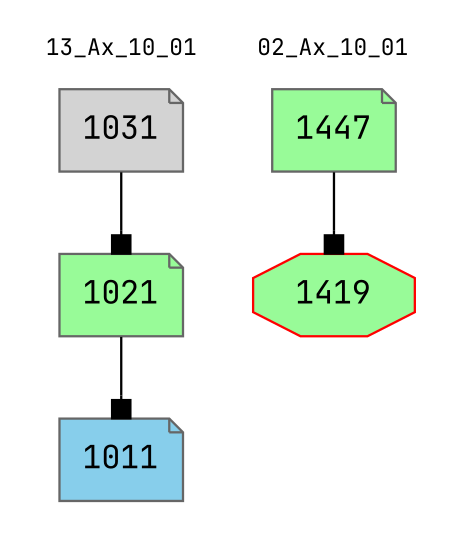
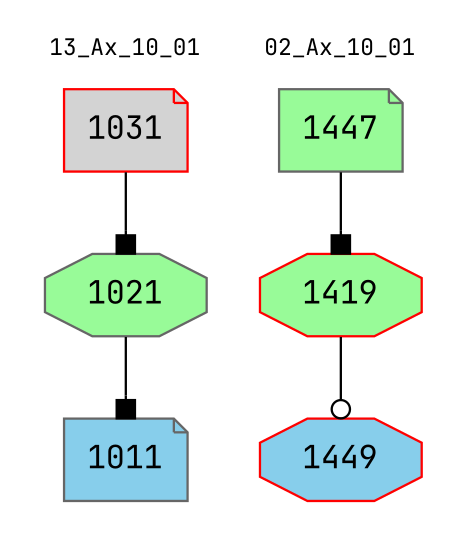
(121, 130) -> (126, 130)
(121, 295) -> (126, 295)
none -> (341, 460)
